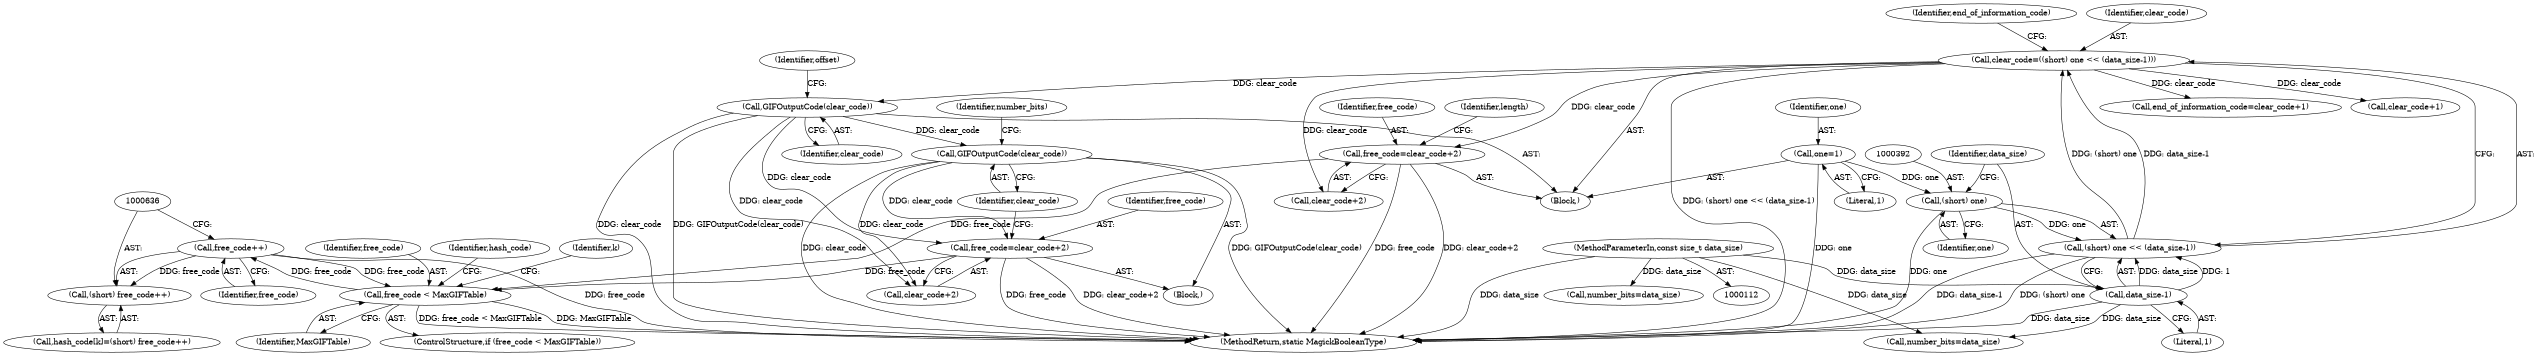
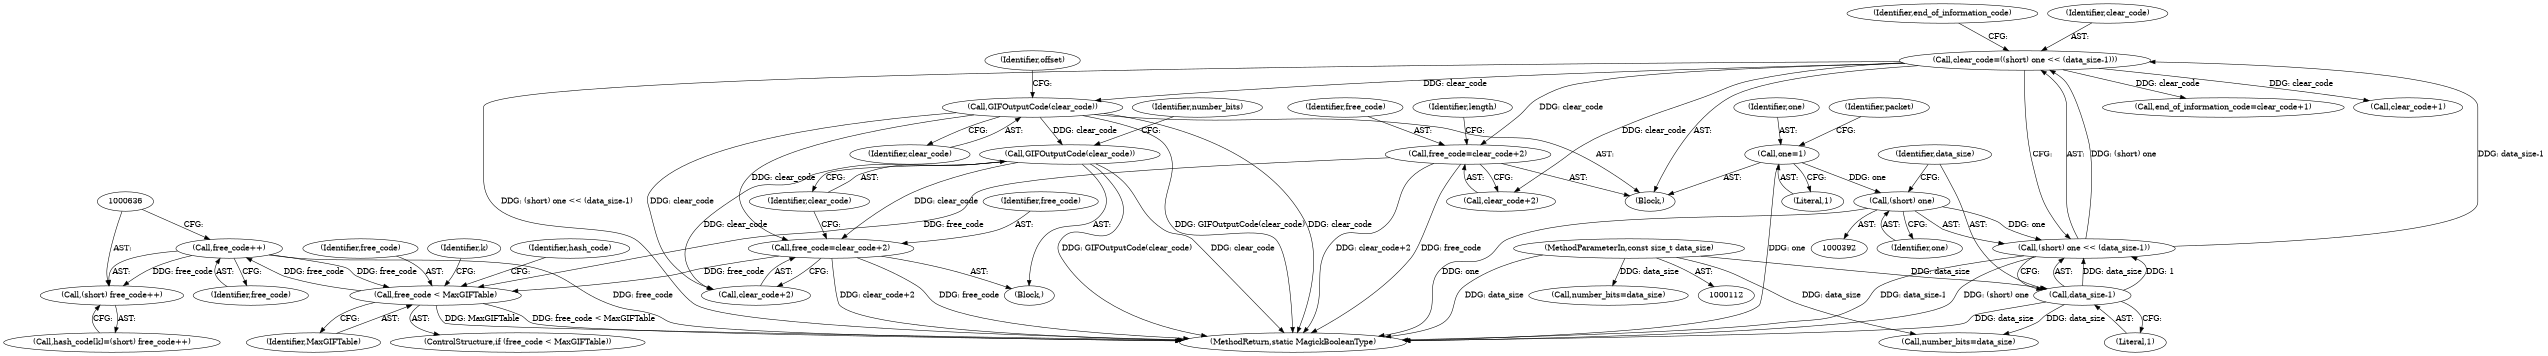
none -> (1879, 108)
(1935, 170) -> (1860, 220)
(131, 319) -> (104, 319)
